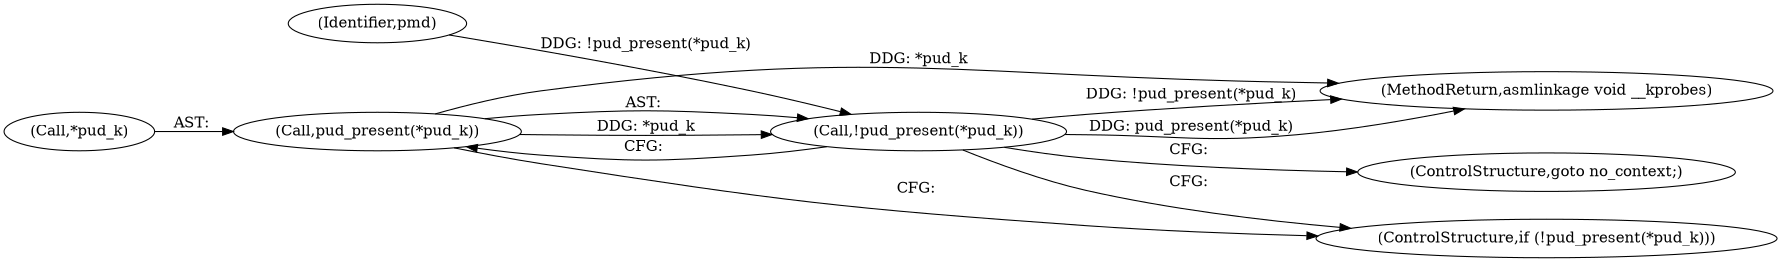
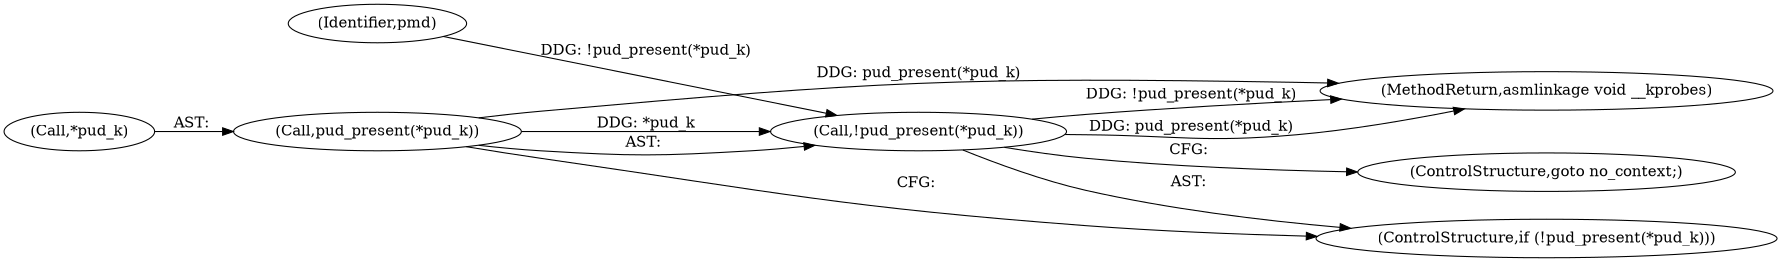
(919, 59) -> (919, 73)
(652, 160) -> none
(1191, 182) -> (1191, 182)
